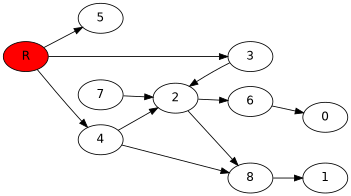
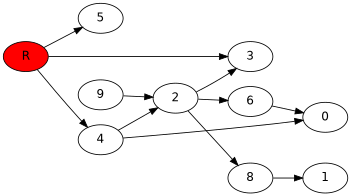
(213, 72) -> (213, 83)
(101, 95) -> (101, 95)
(171, 158) -> (213, 130)
